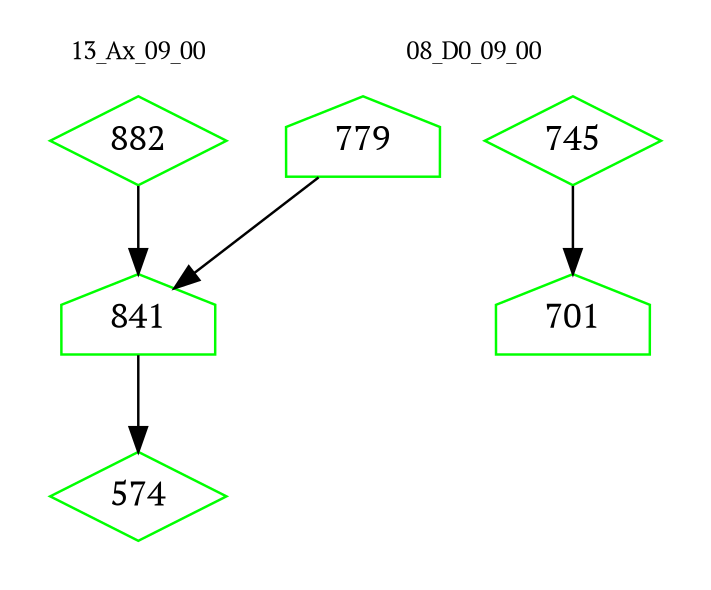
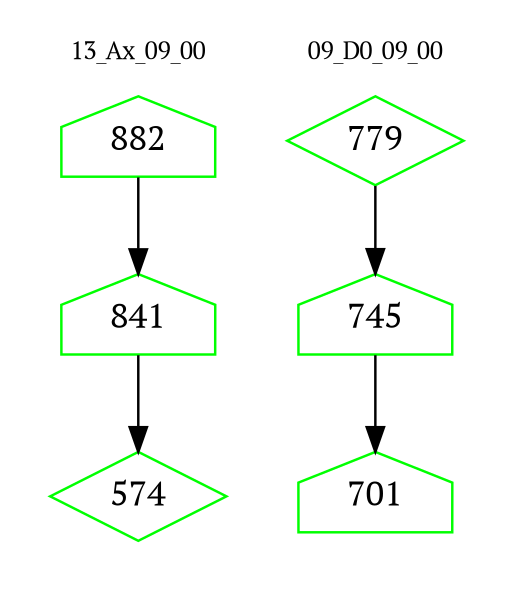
(474, 53) -> (375, 53)
(138, 141) -> (138, 141)
(363, 141) -> (375, 141)
(573, 141) -> (375, 319)
(232, 244) -> (375, 218)
